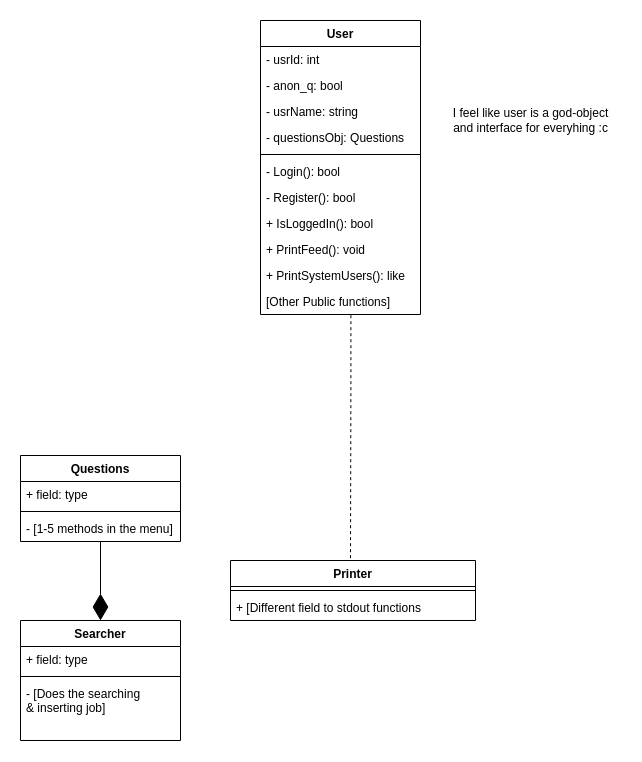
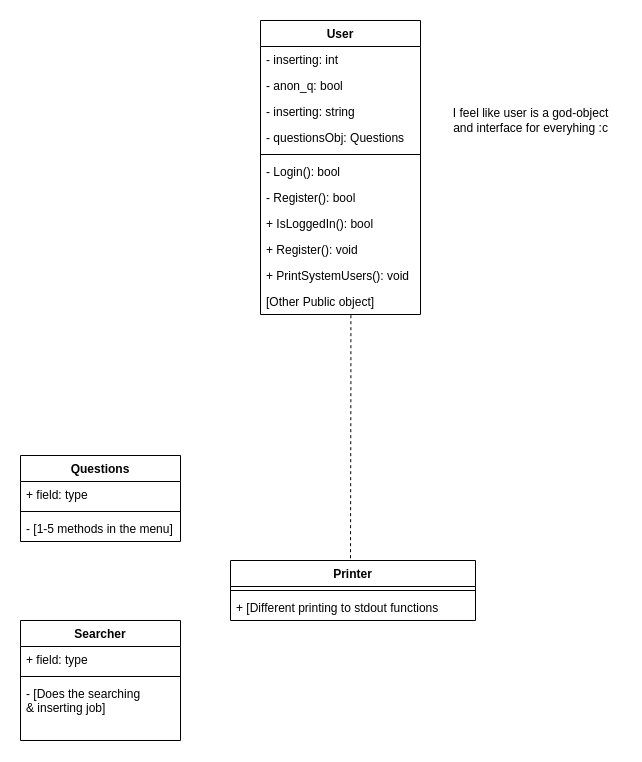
(300, 60) -> (310, 60)
(317, 112) -> (320, 112)
(322, 250) -> (319, 250)
(344, 276) -> (346, 276)
(339, 302) -> (330, 302)
(101, 569) -> none
(350, 608) -> (360, 608)
